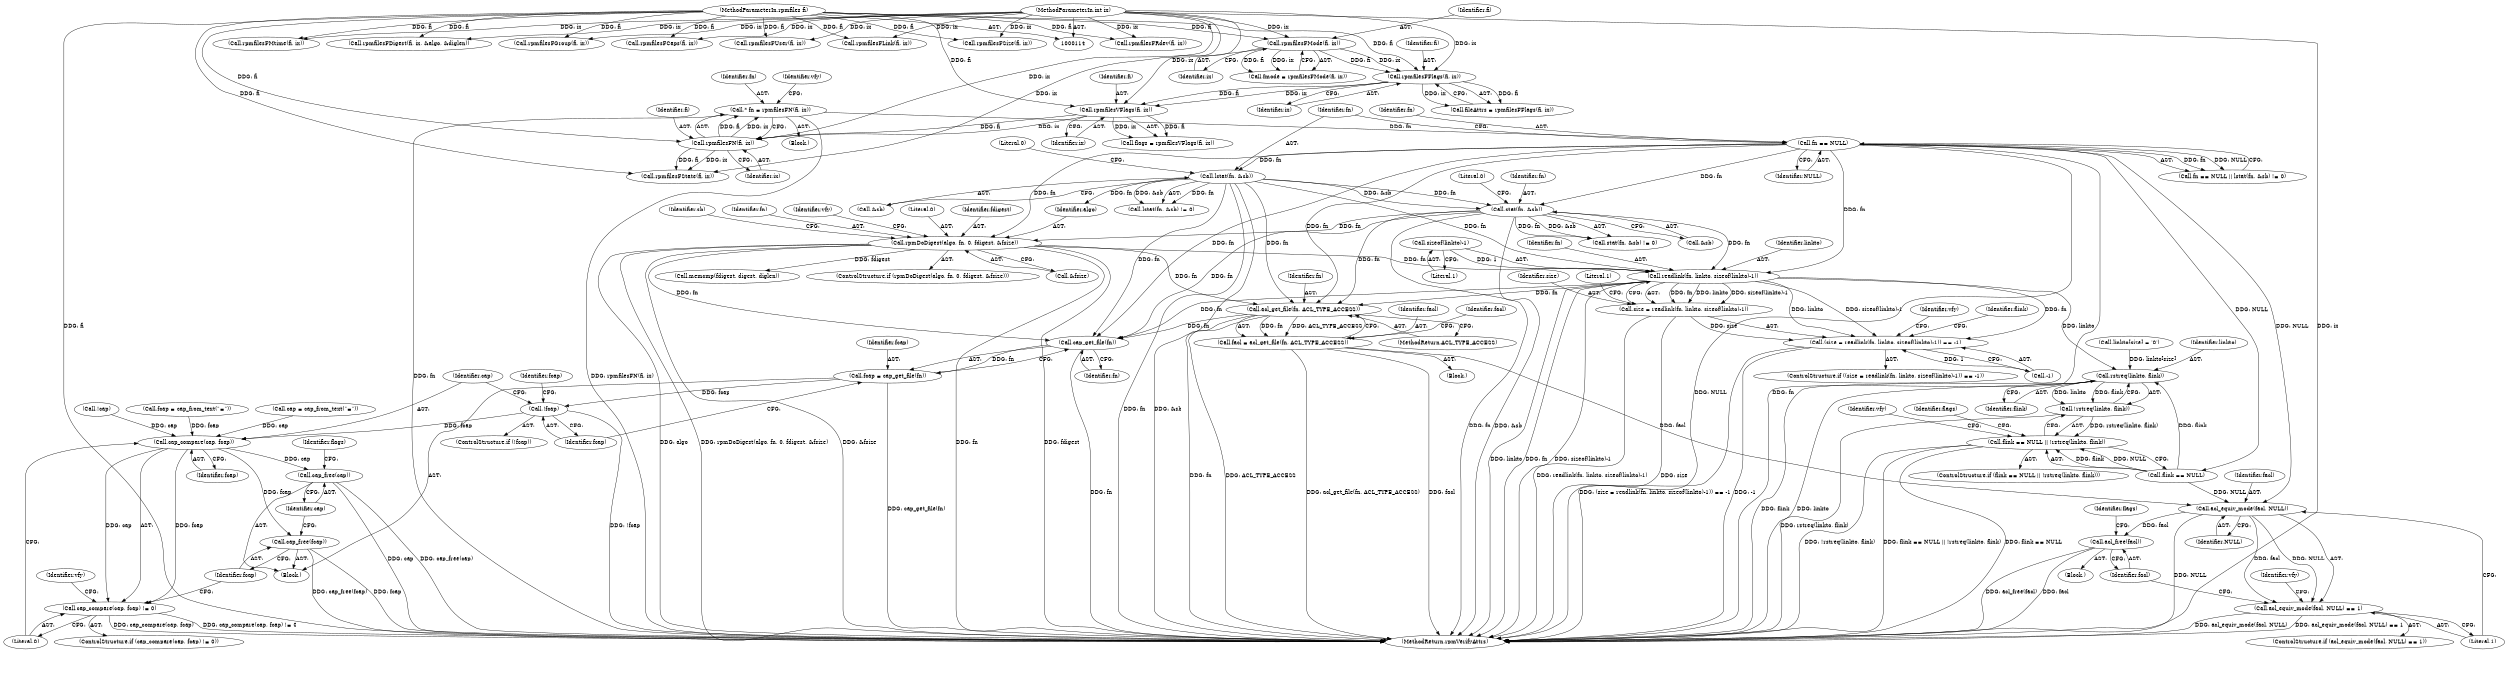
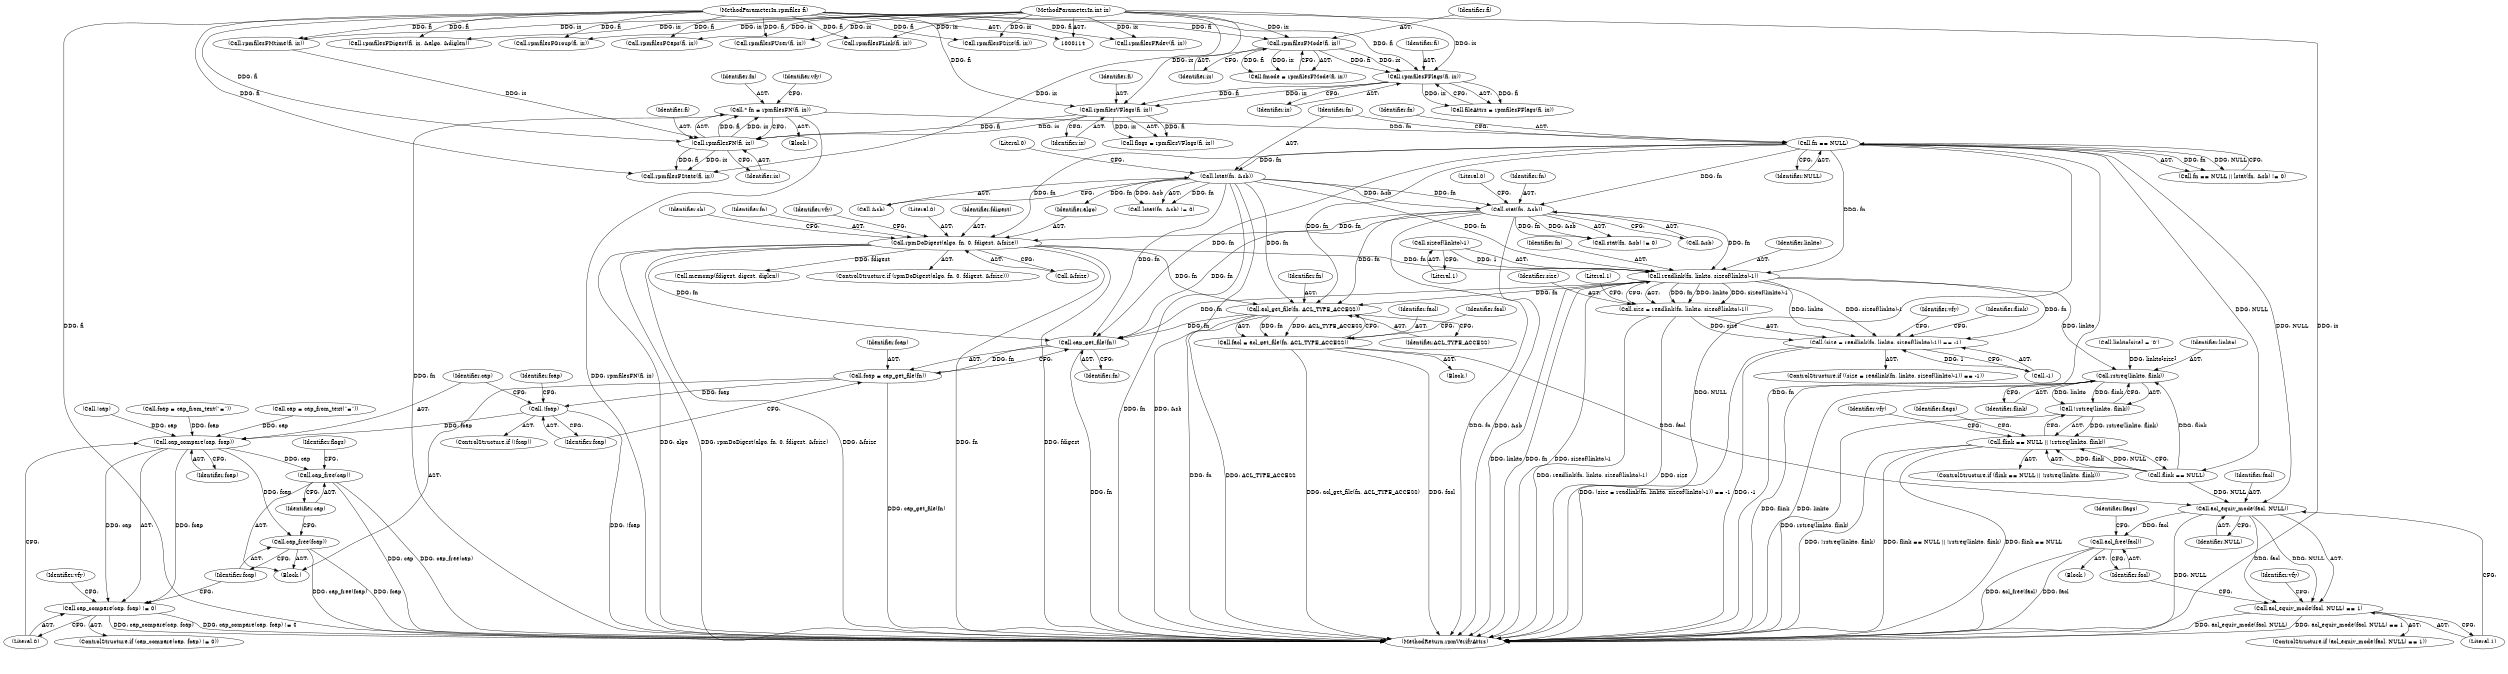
(1037, 68) -> (493, 93)
(1448, 343) -> (1448, 343)
